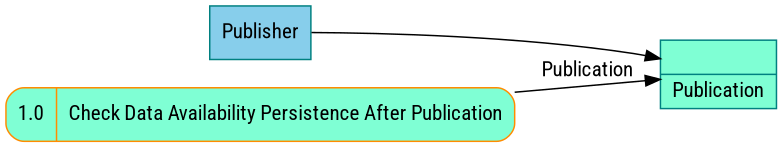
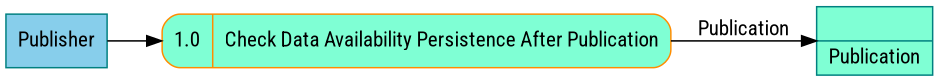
(479, 38) -> (127, 41)
